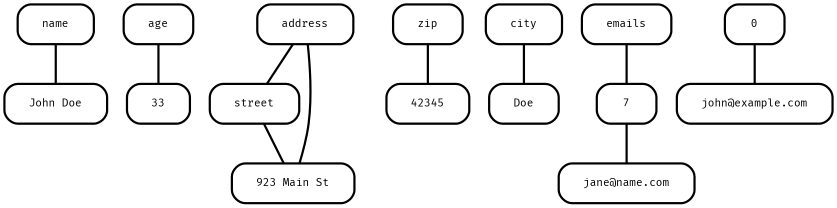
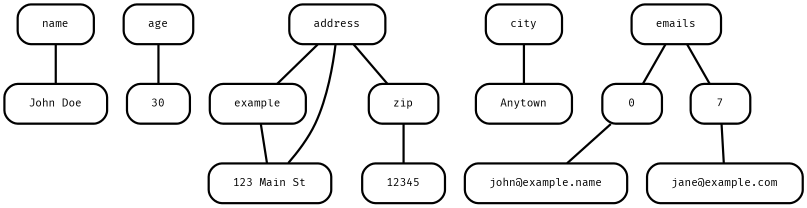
none -> (371, 64)
none -> (654, 64)
(158, 104) -> (158, 104)
(255, 104) -> (258, 104)
(428, 104) -> (404, 183)
(524, 104) -> (524, 104)
(755, 104) -> (546, 183)
(293, 183) -> (270, 183)
(627, 183) -> (725, 183)
